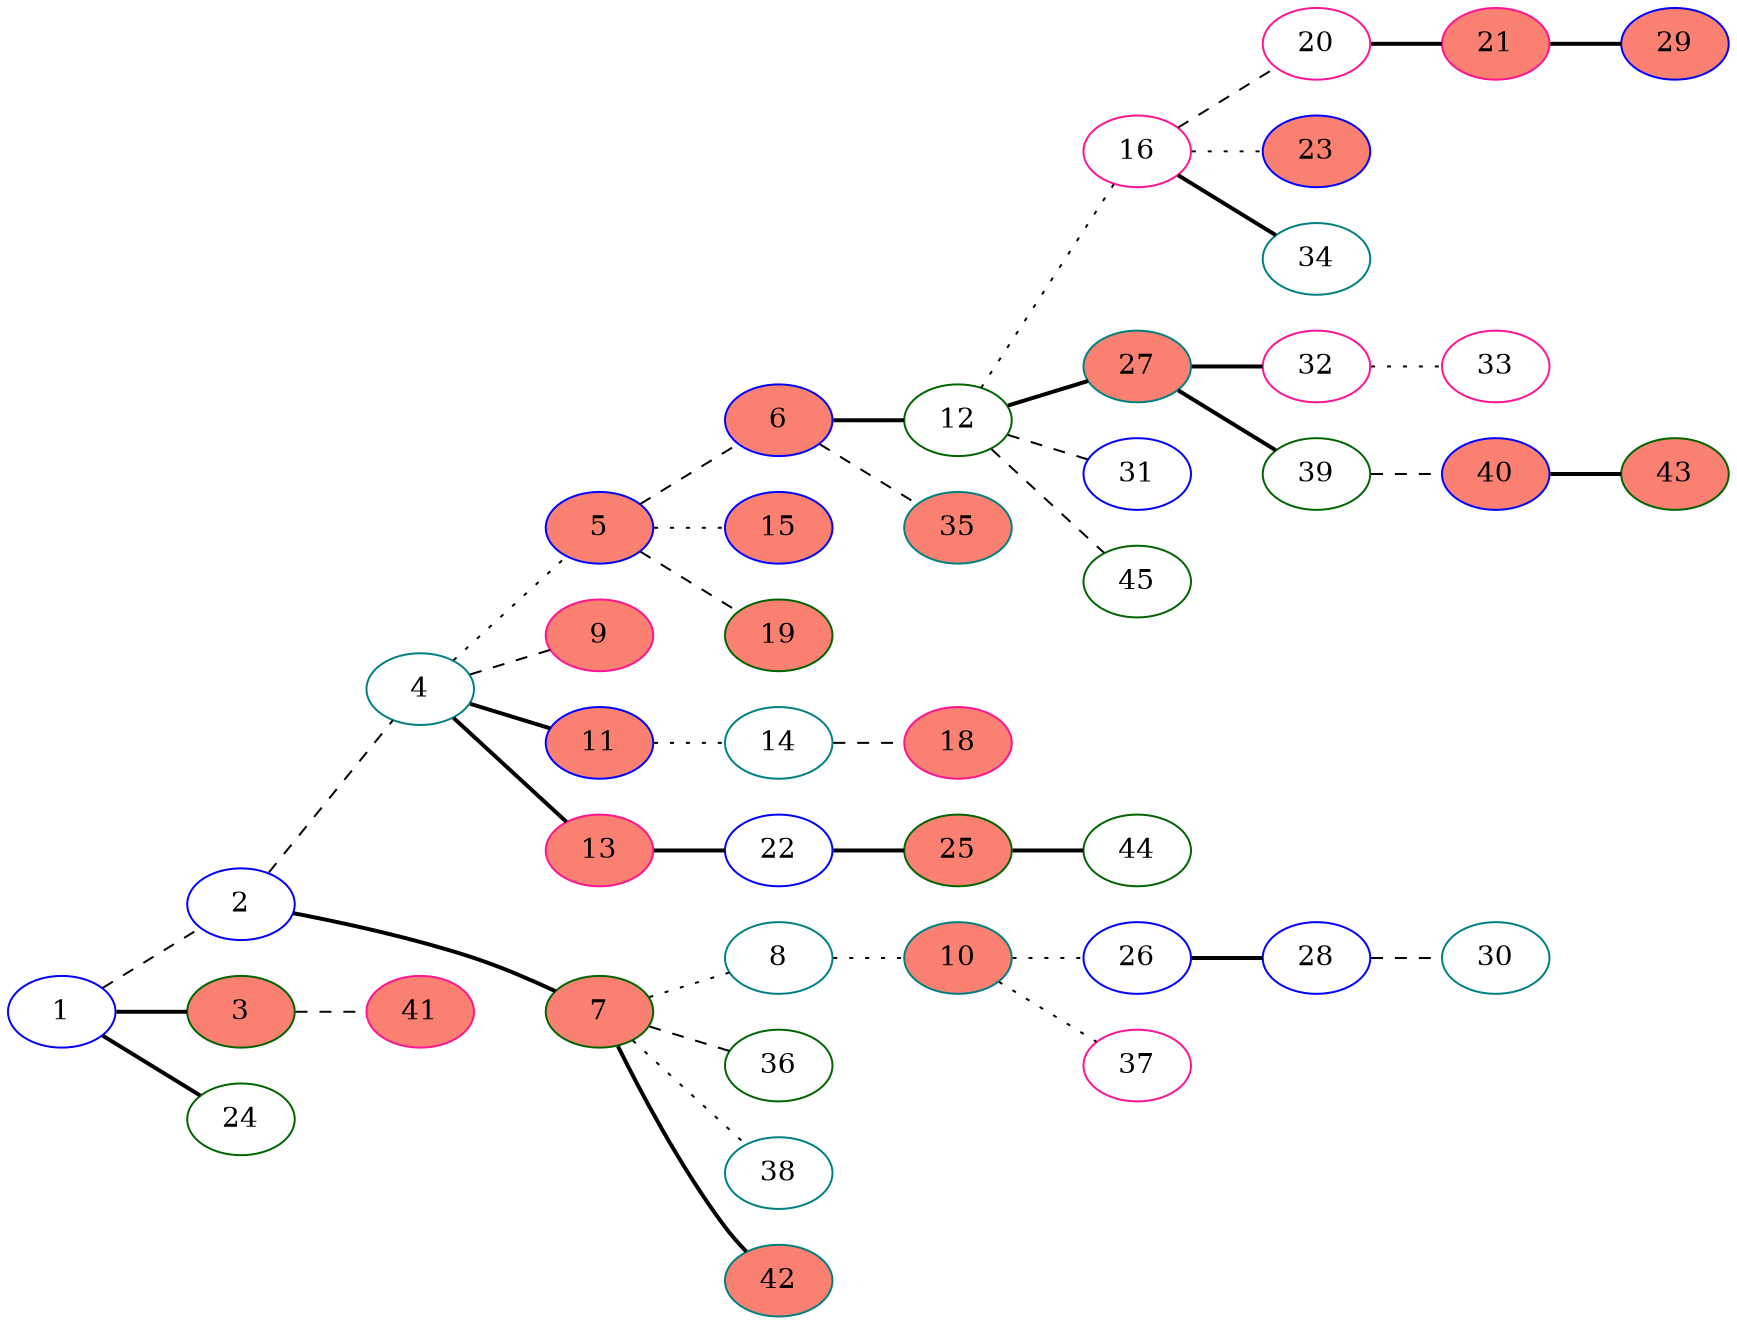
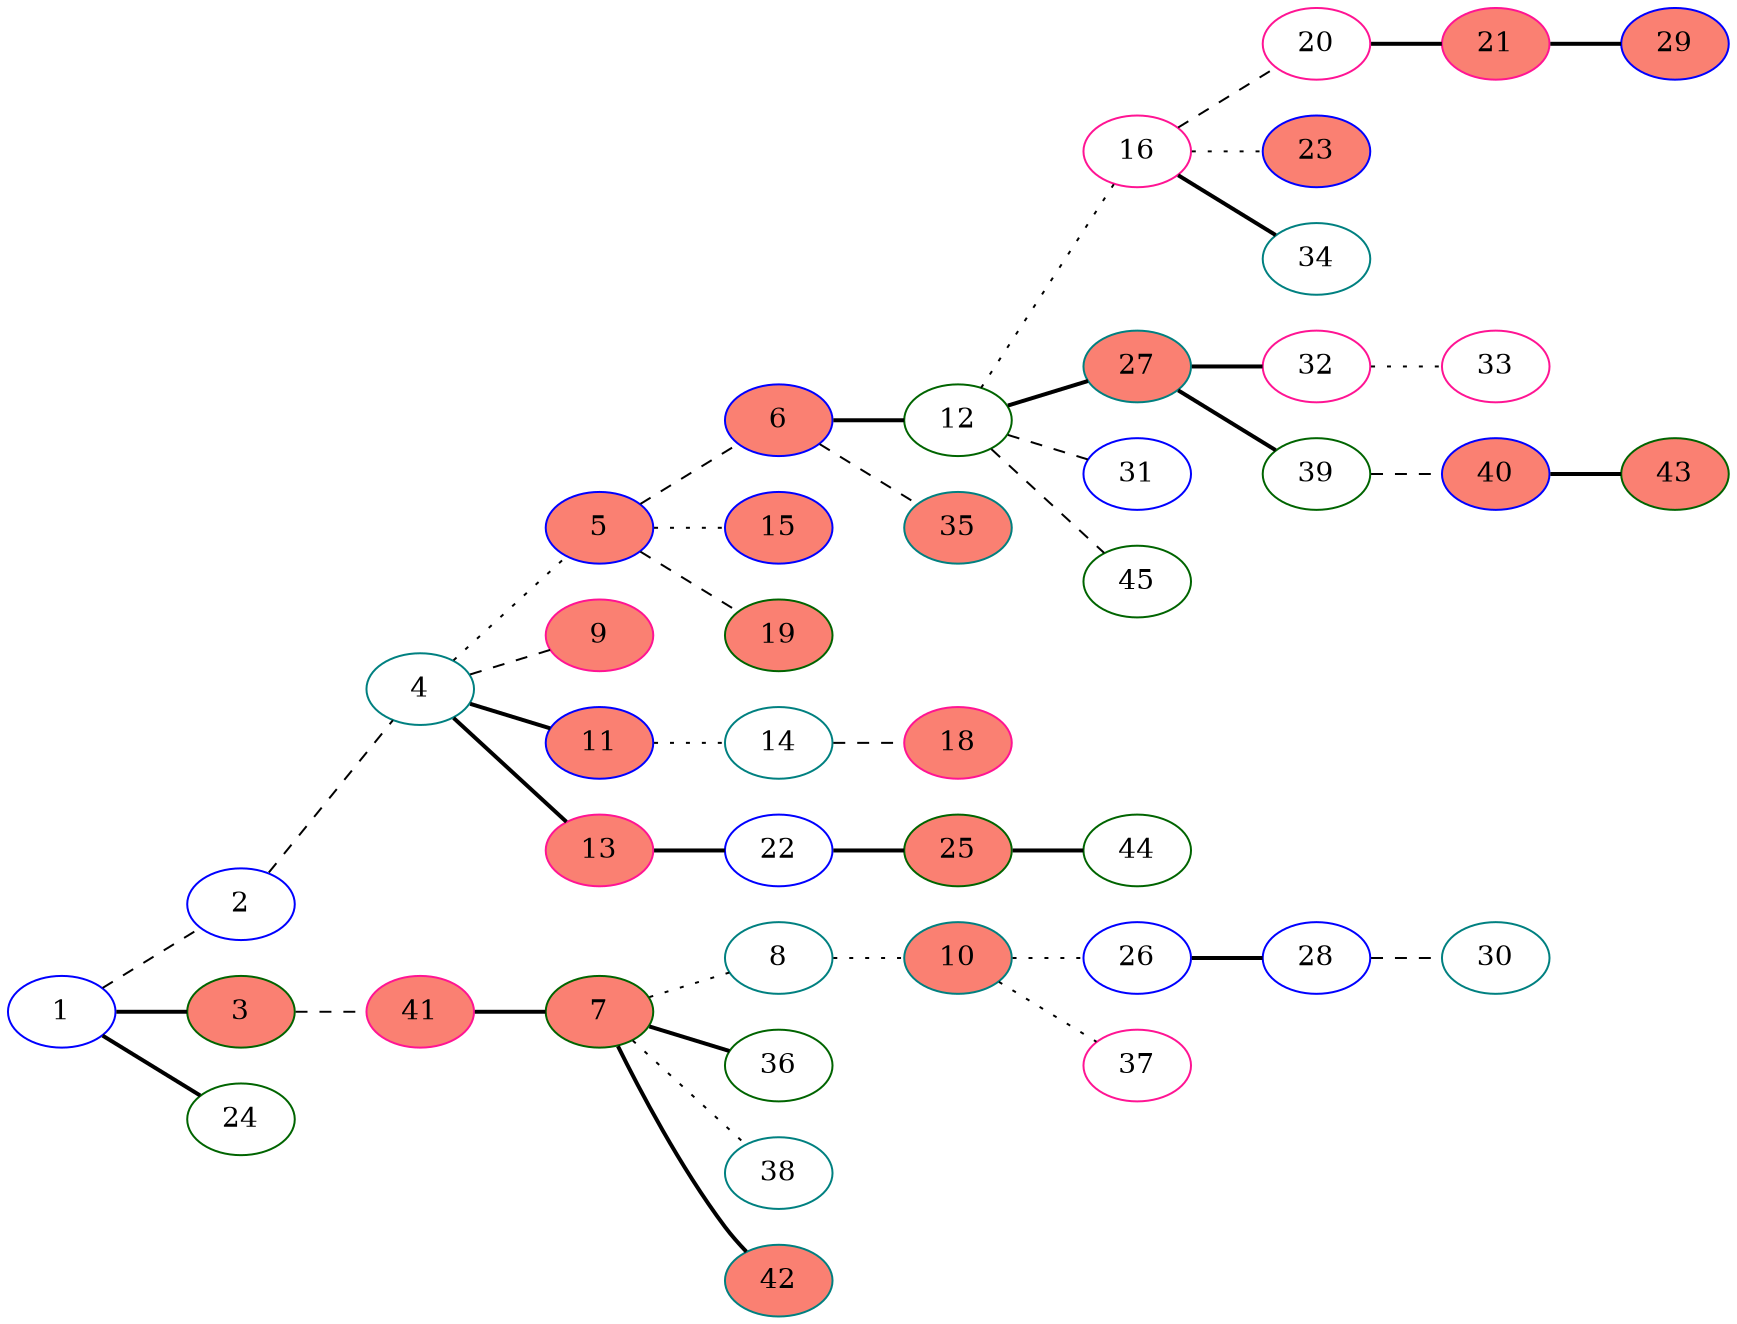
(427, 944) -> (510, 1012)
(689, 1039) -> (689, 1039)
